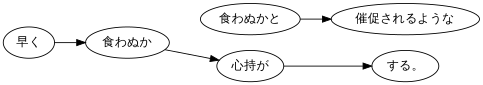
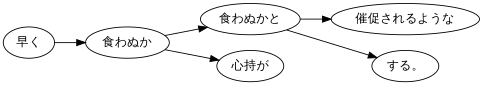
none -> (182, 32)
(323, 66) -> (328, 43)
